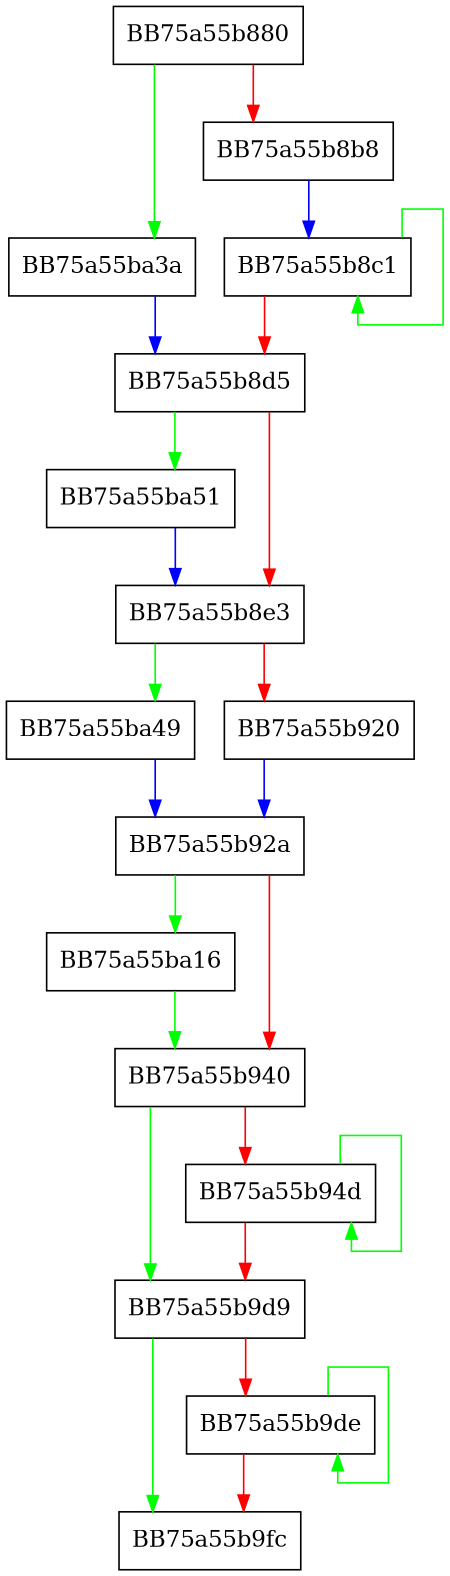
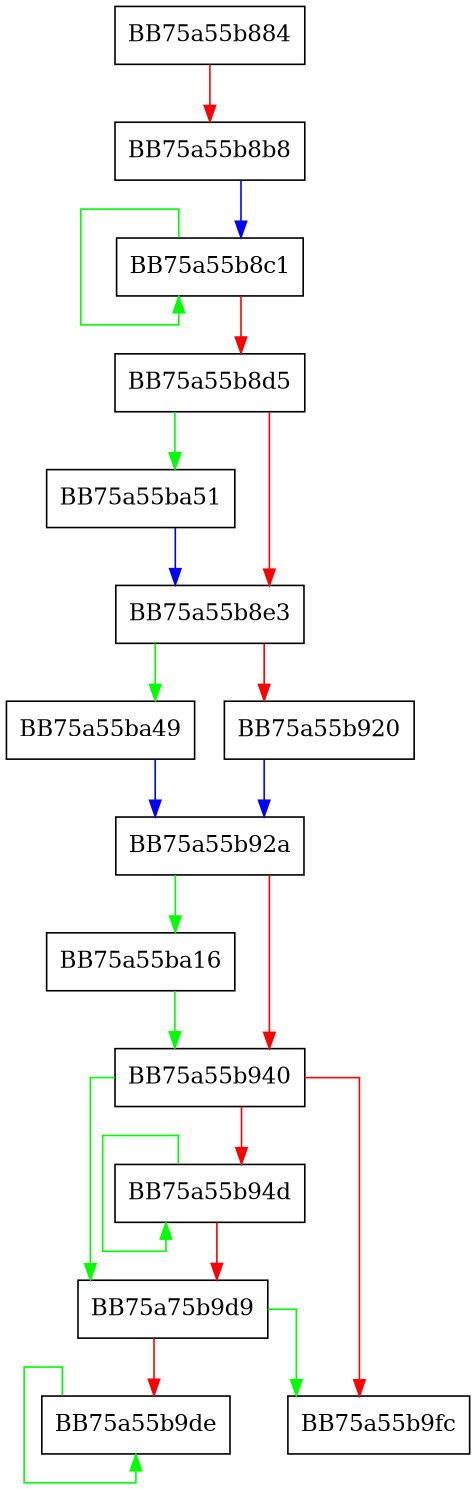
(208, 35) -> (210, 35)
(102, 267) -> none
(210, 1309) -> (173, 1309)
(244, 1475) -> (359, 1202)
